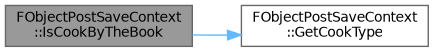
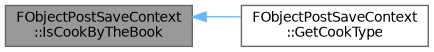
(210, 35) -> (224, 17)
